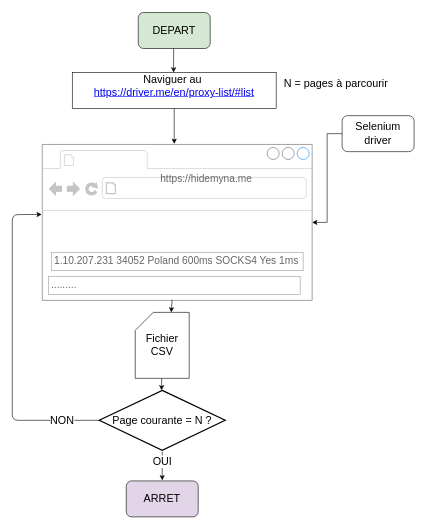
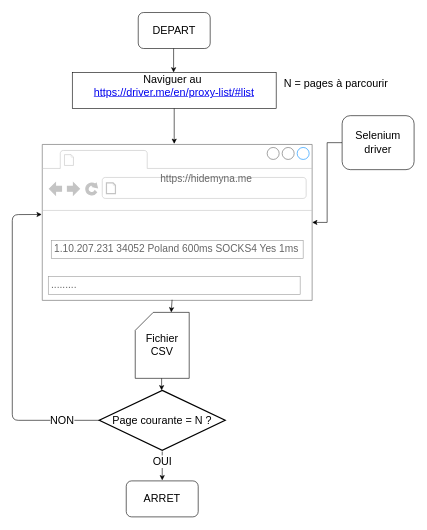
(174, 30) -> (174, 30)
(378, 134) -> (378, 143)
(177, 261) -> (177, 249)
(162, 499) -> (162, 499)
